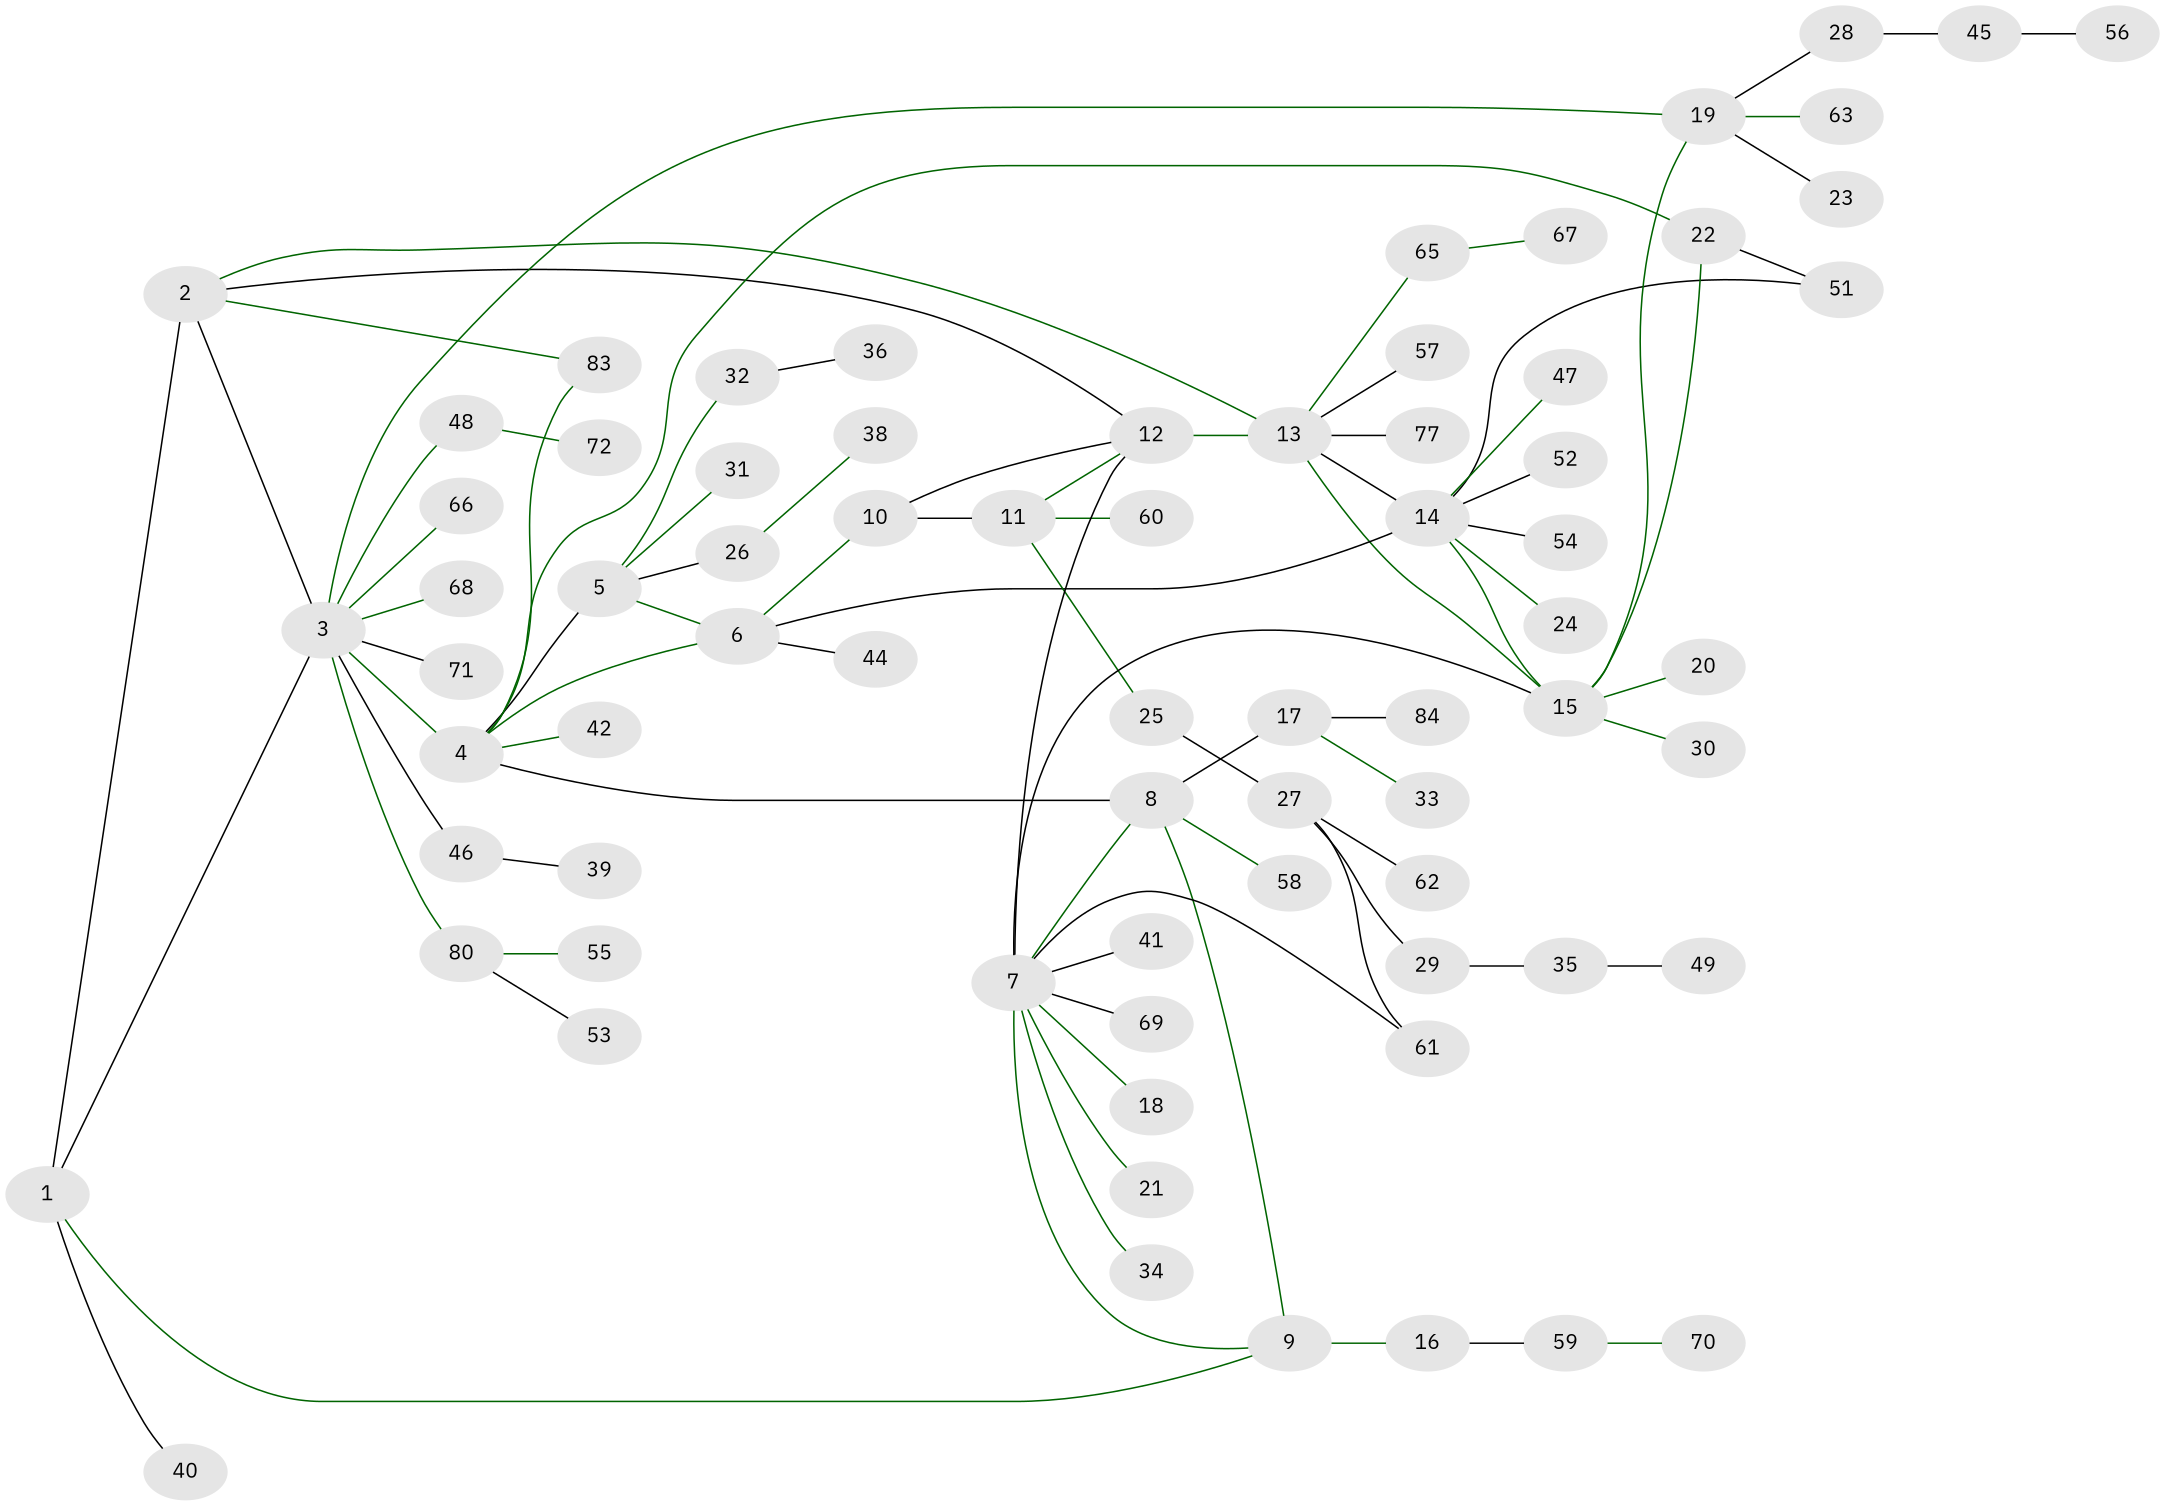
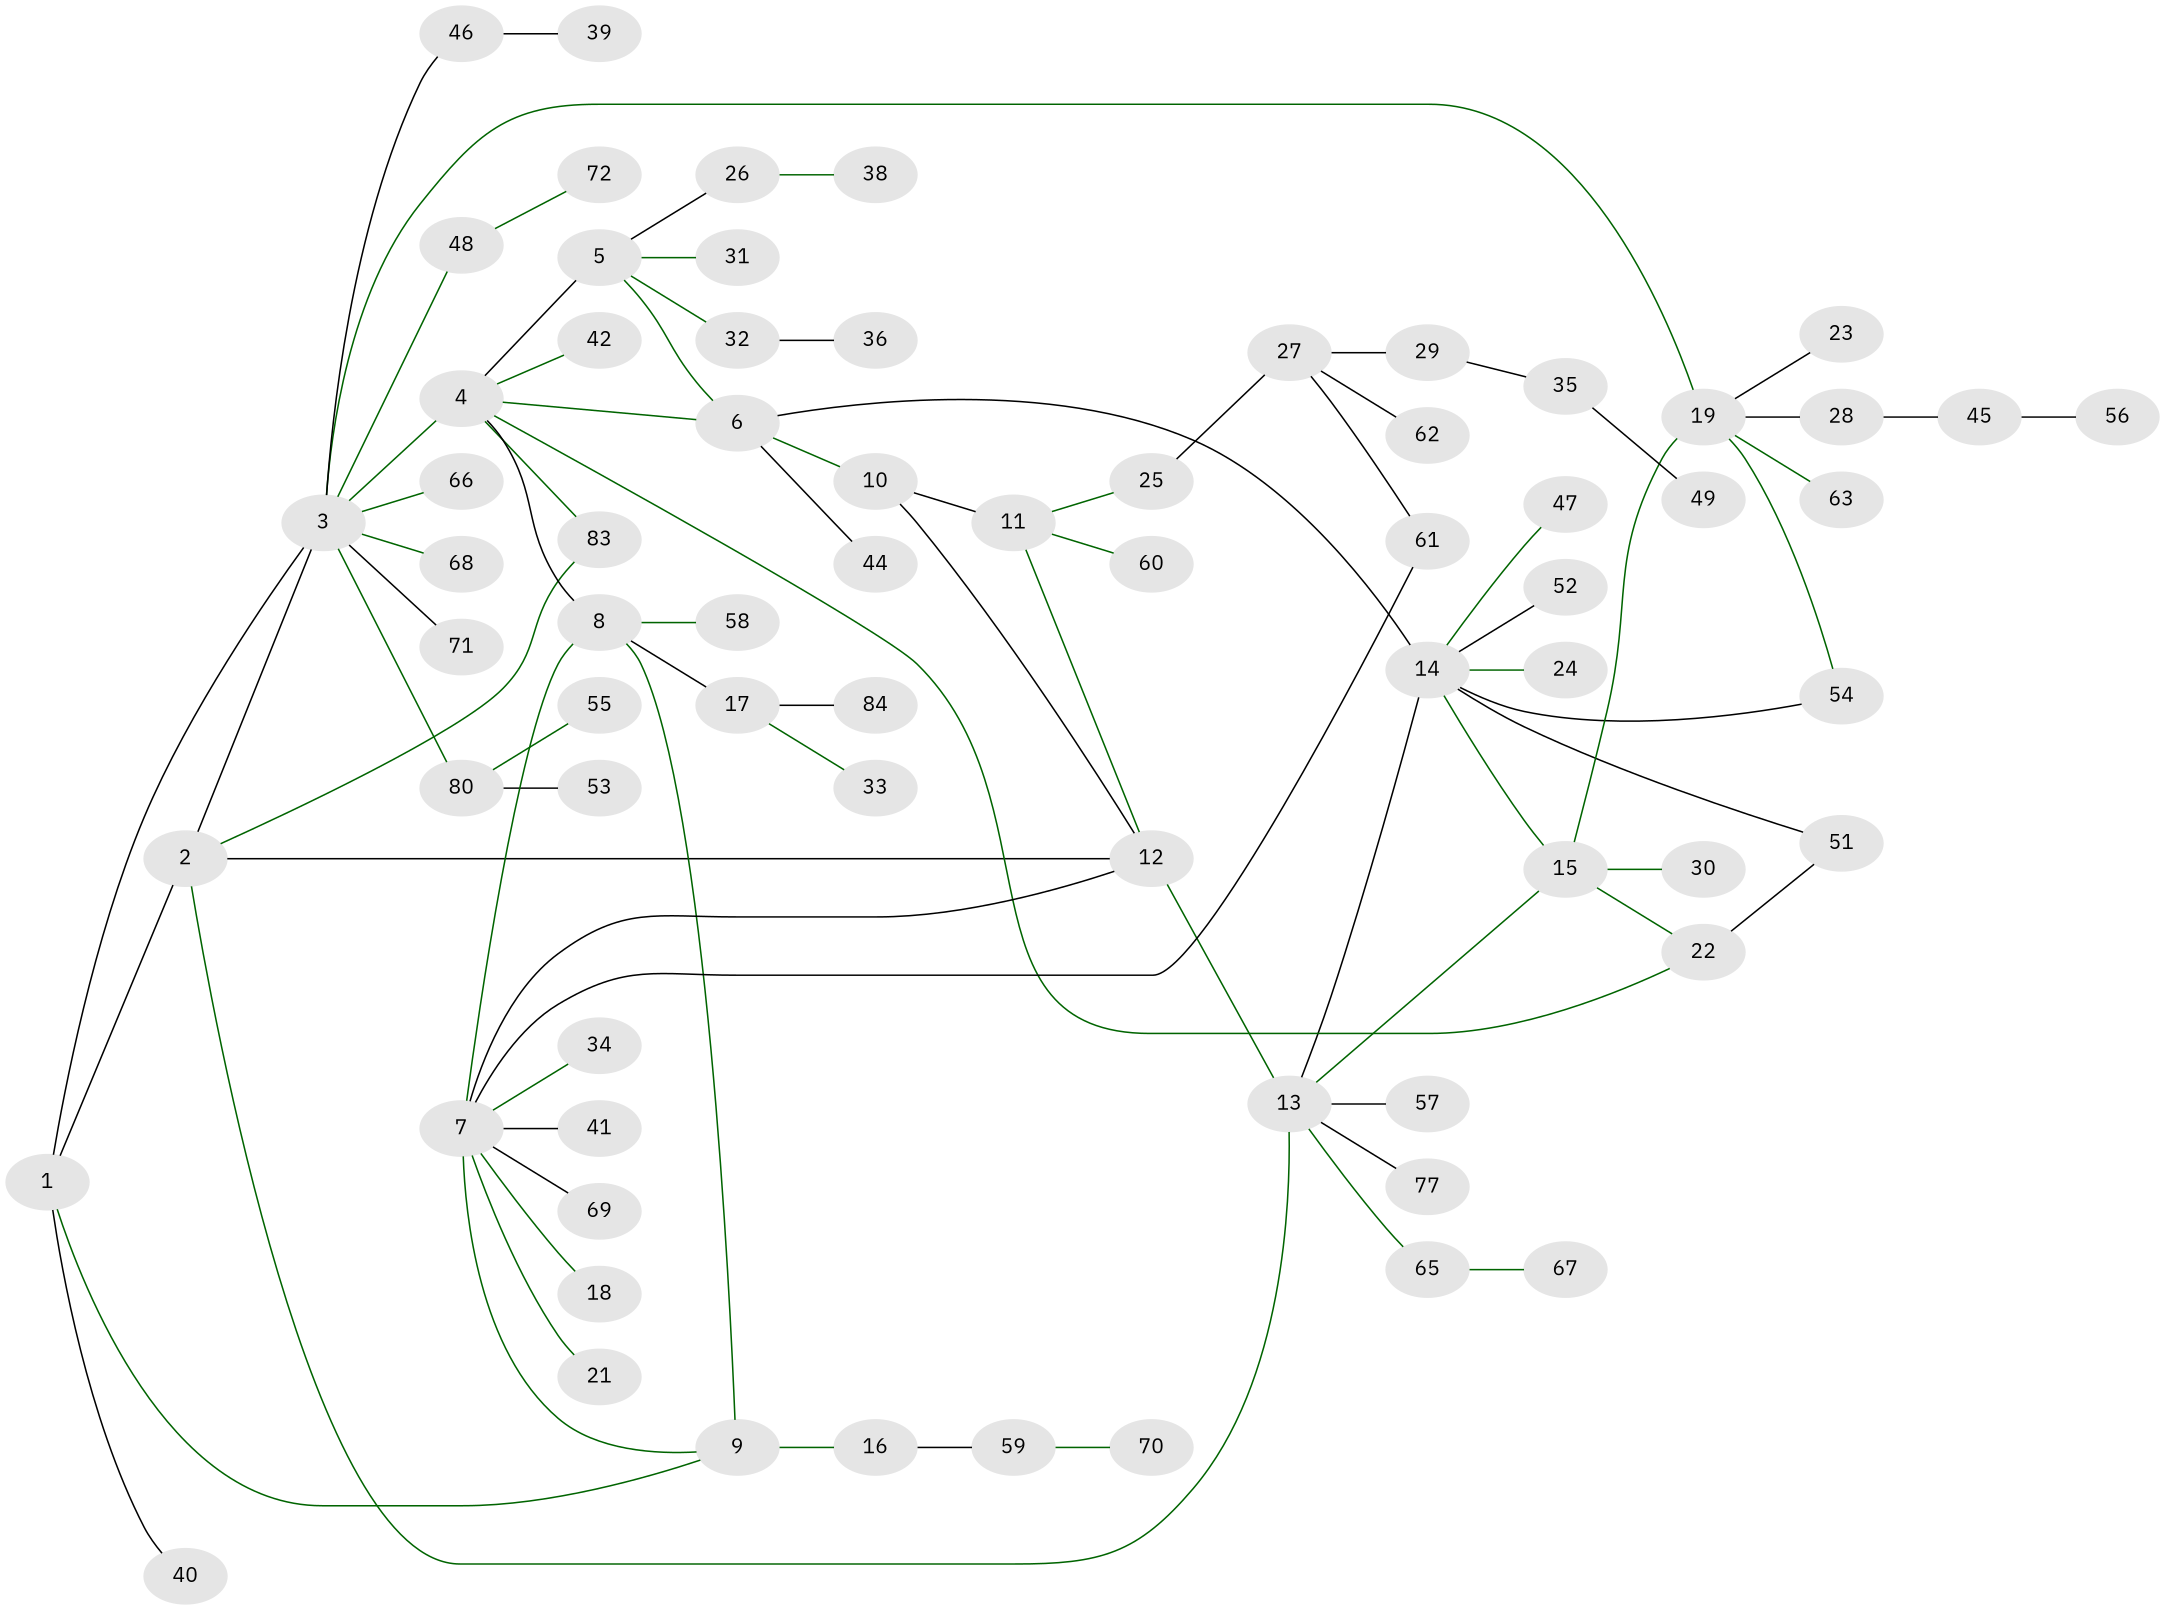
none -> (1791, 549)
(1170, 646) -> none
(1704, 667) -> none
